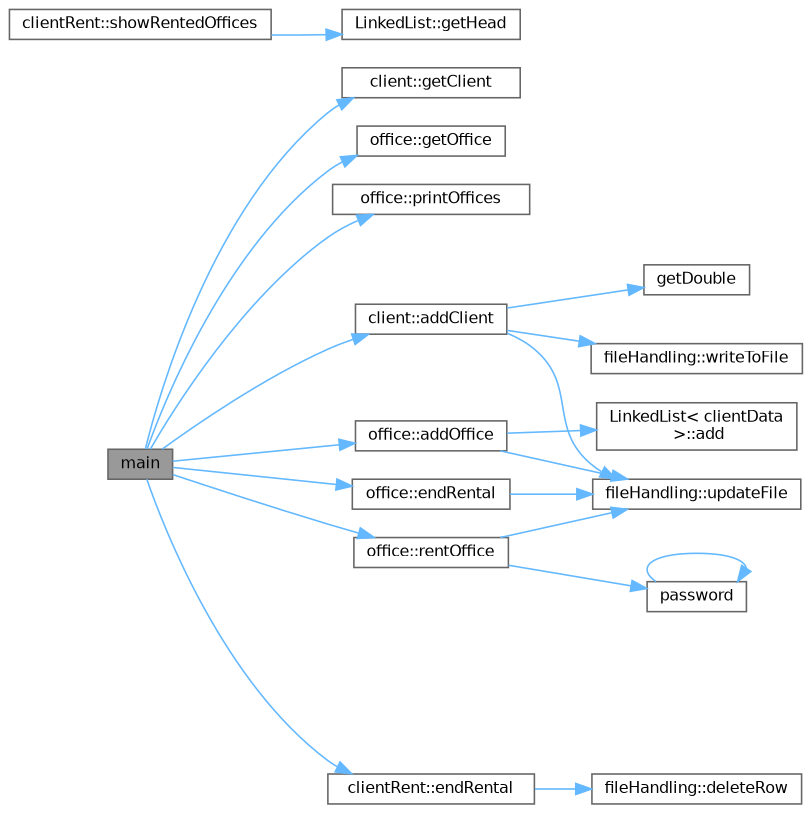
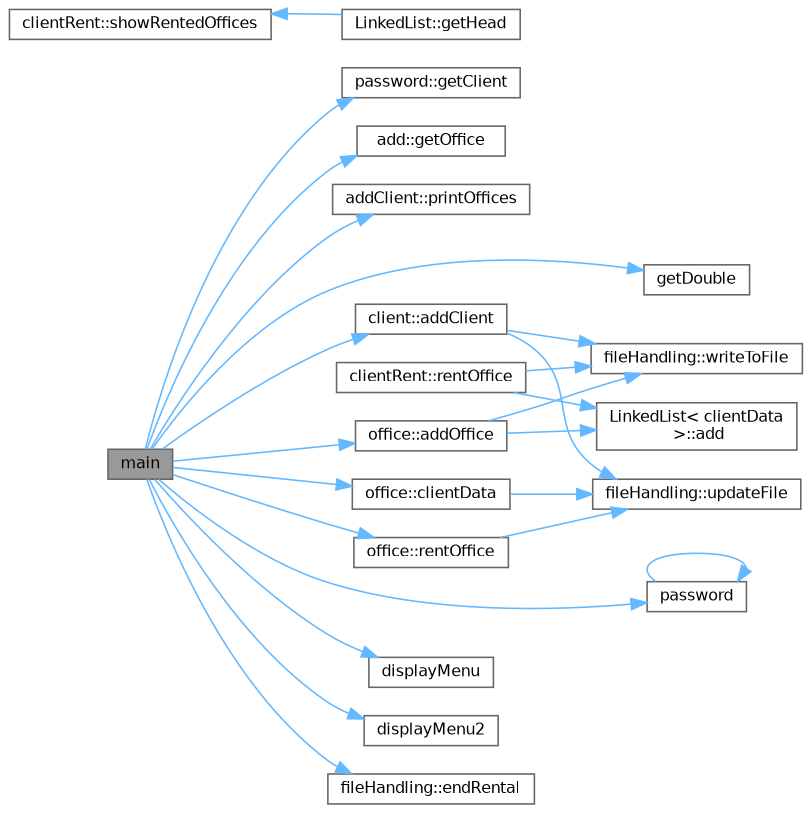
(299, 35) -> (315, 14)
(431, 83) -> (431, 83)
(431, 141) -> (431, 141)
(431, 199) -> (431, 199)
(568, 299) -> (358, 280)
none -> (431, 378)
(556, 463) -> (574, 394)
(431, 494) -> (431, 494)
(570, 576) -> (379, 595)
none -> (431, 672)
none -> (431, 731)
(431, 789) -> (431, 789)
(697, 789) -> none
